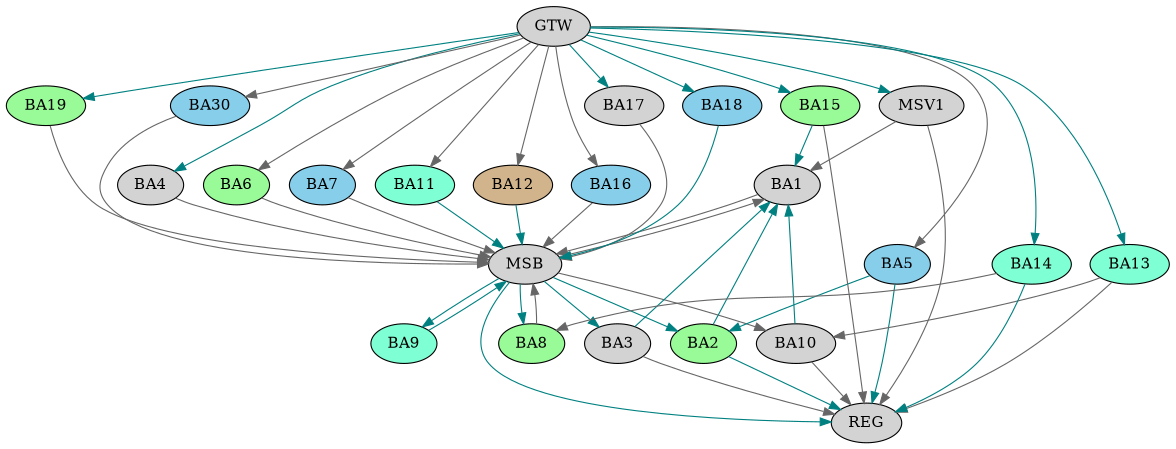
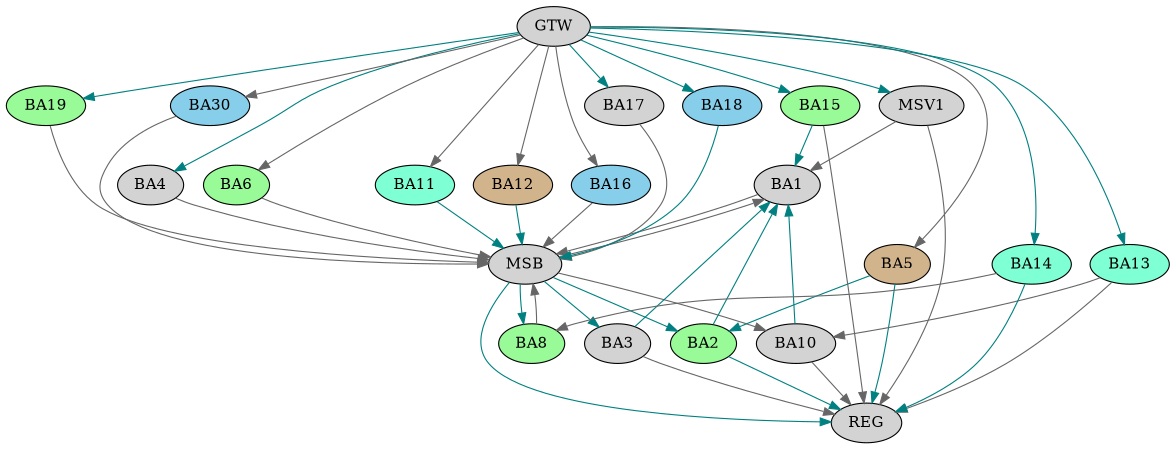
(322, 185) -> none
(897, 264) -> (897, 264)
(404, 344) -> none
